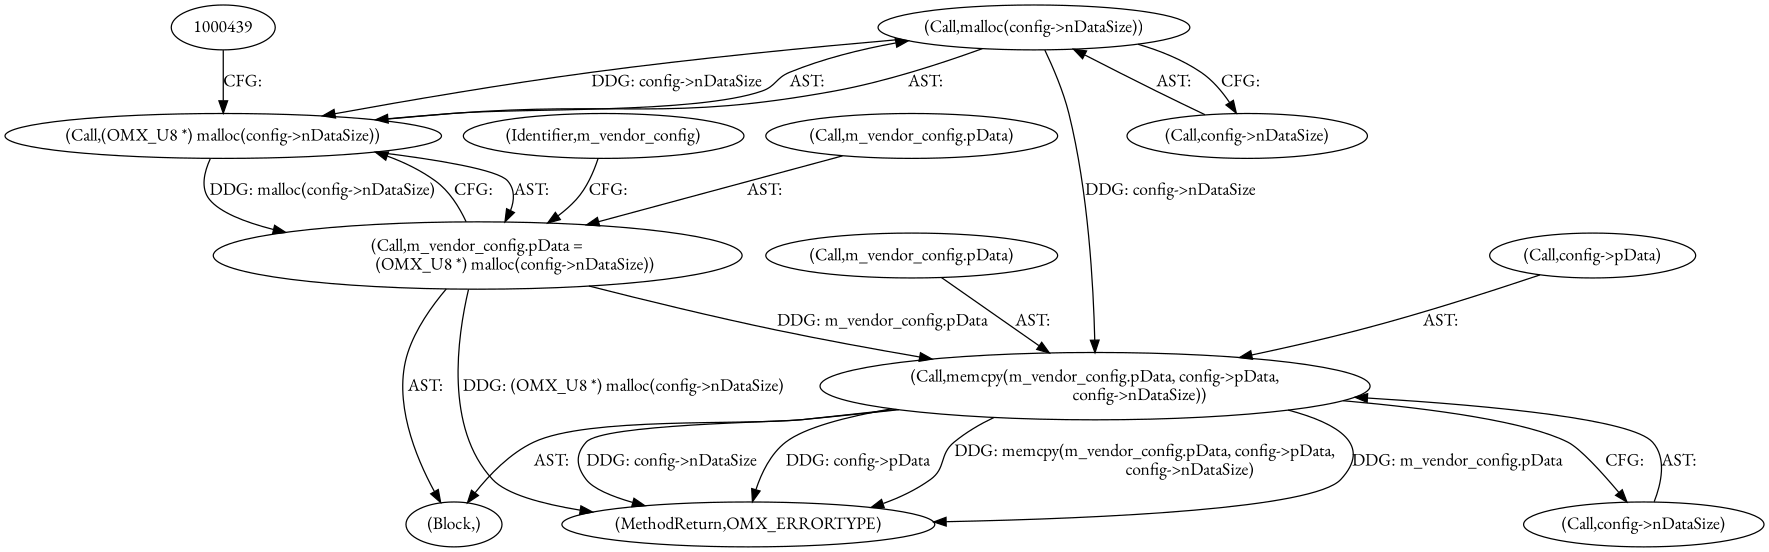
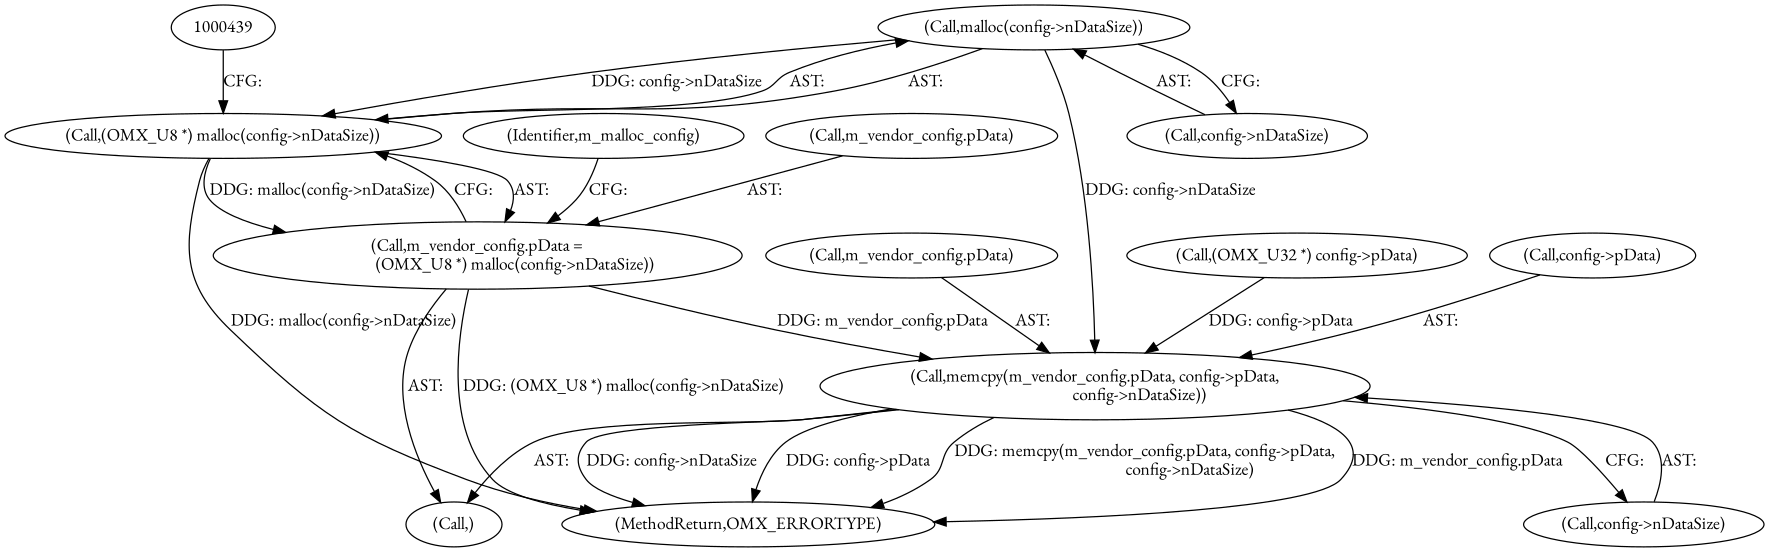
(604, 136) -> (604, 136)
none -> (1297, 256)
none -> (312, 402)
(454, 524) -> (454, 524)
